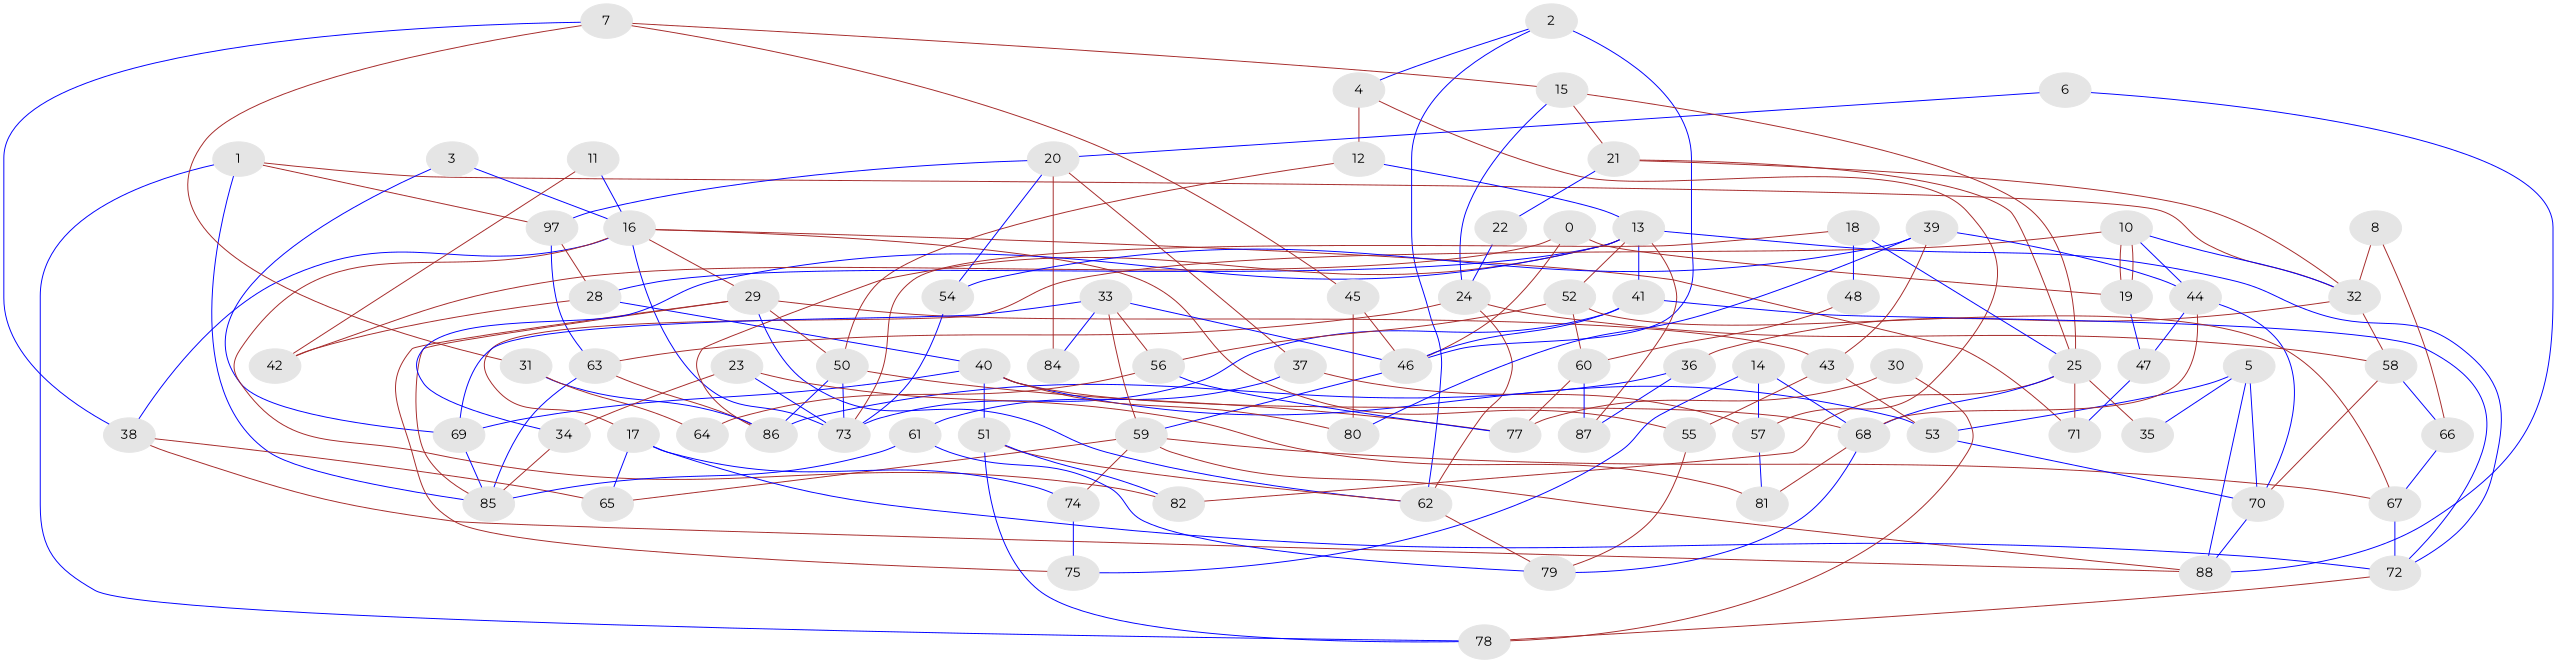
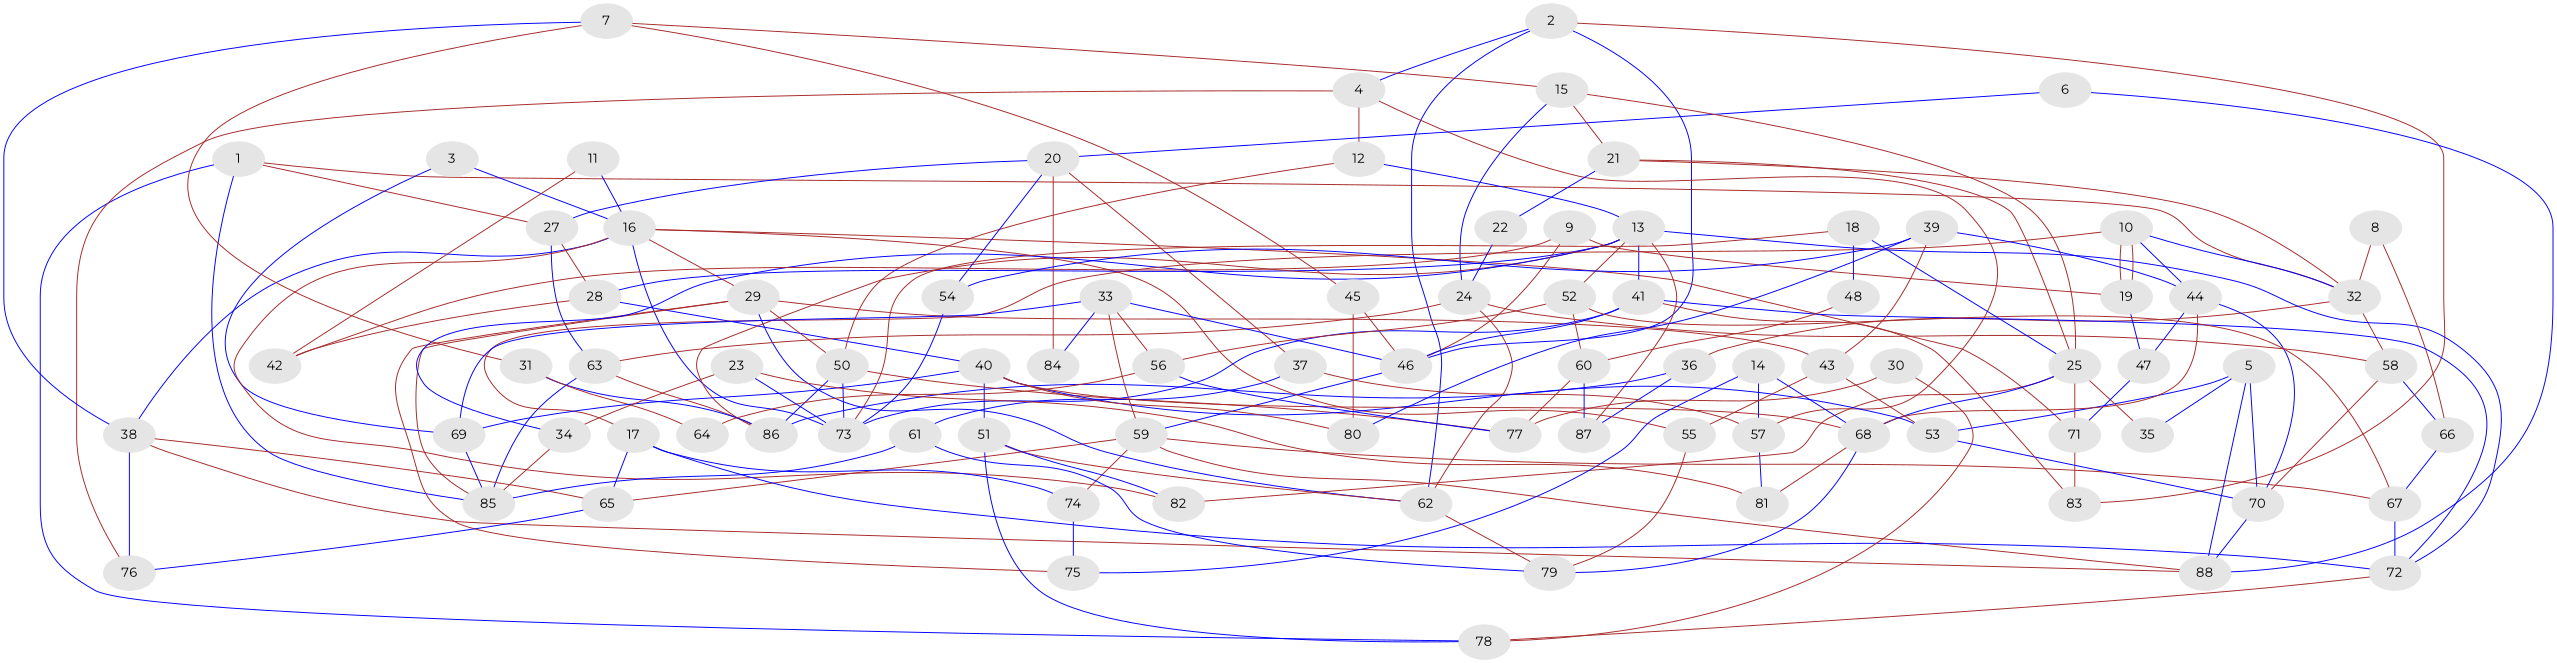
(552, 228) -> (552, 228)
(1570, 228) -> (1570, 228)
none -> (2075, 504)
none -> (129, 573)
